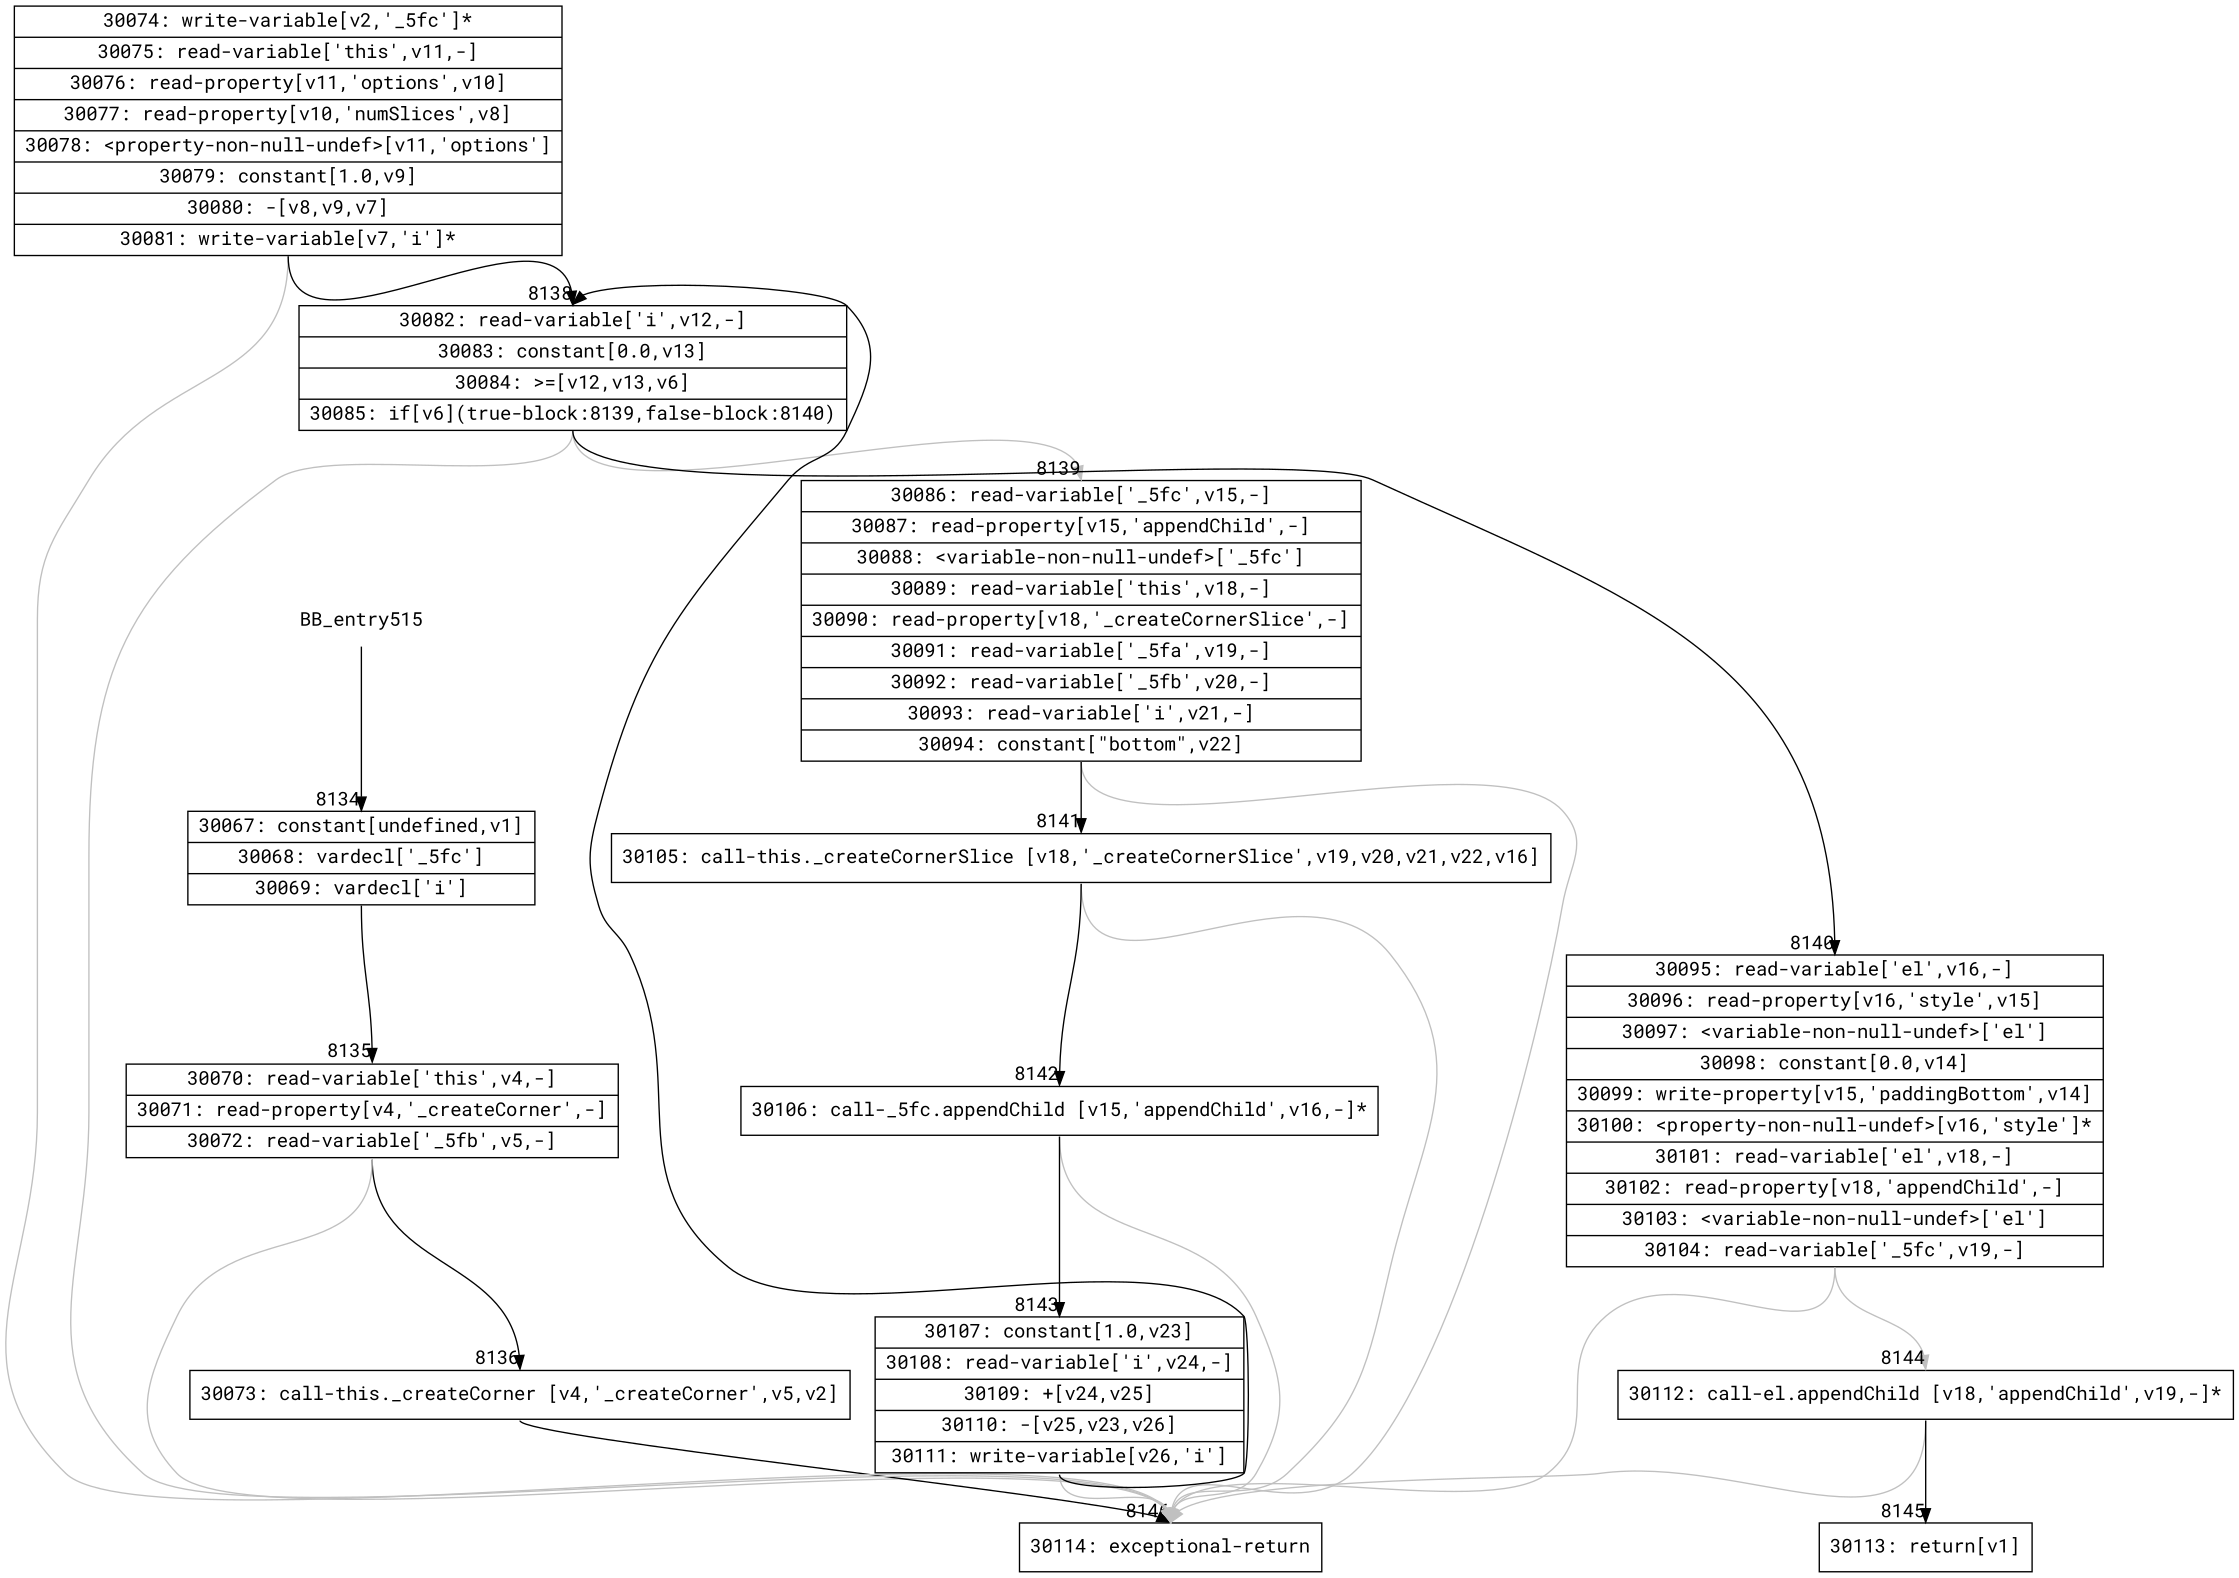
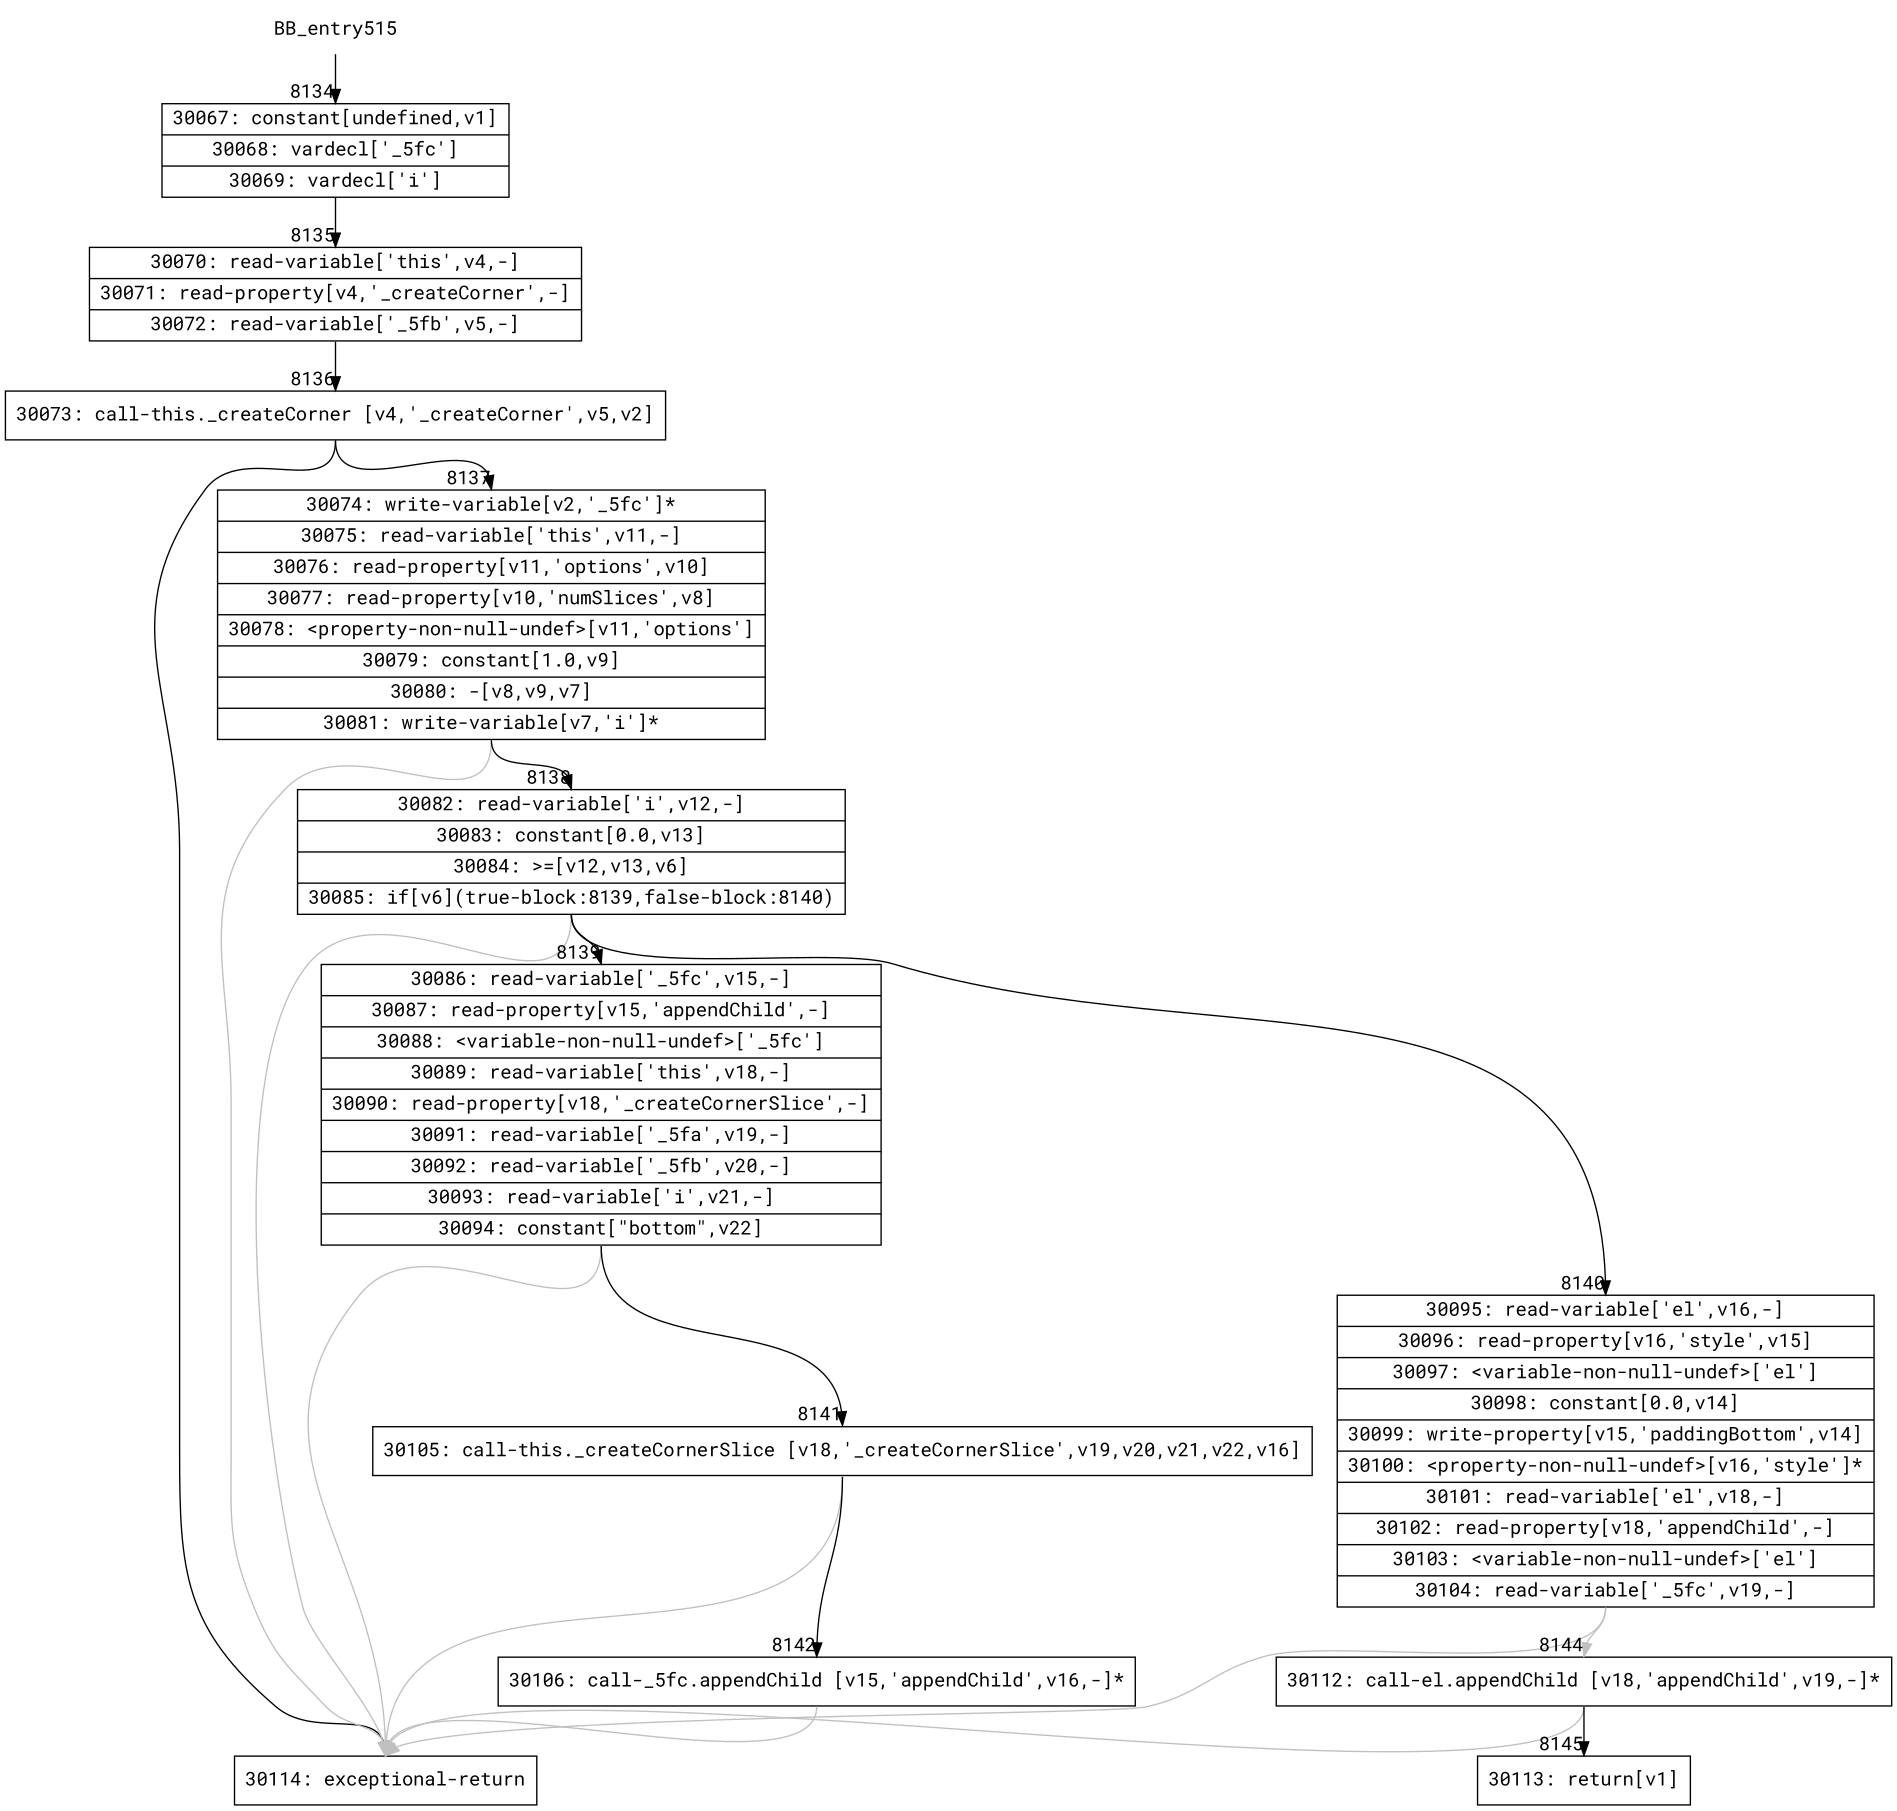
(794, 459) -> (581, 935)
none -> (407, 466)
(1059, 1395) -> none
(204, 1482) -> none
